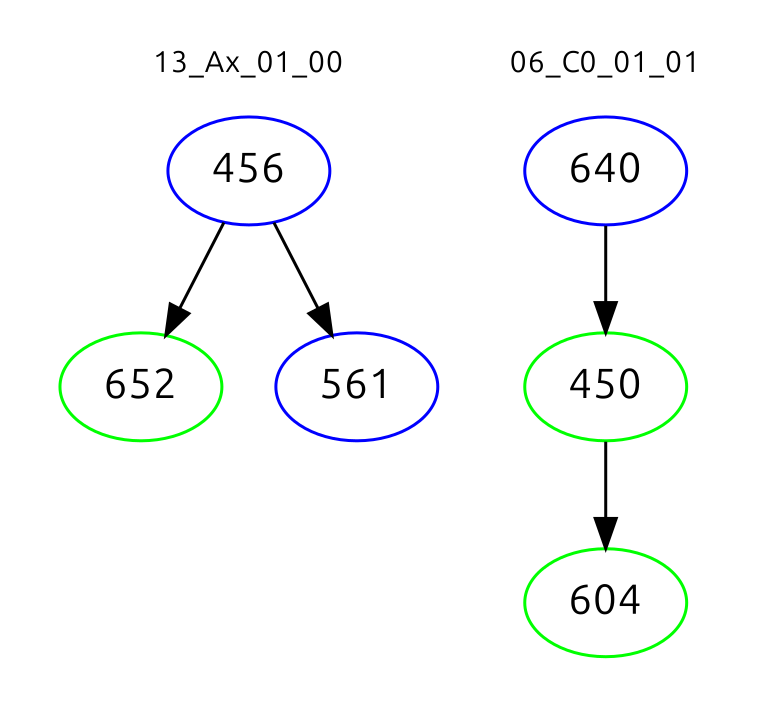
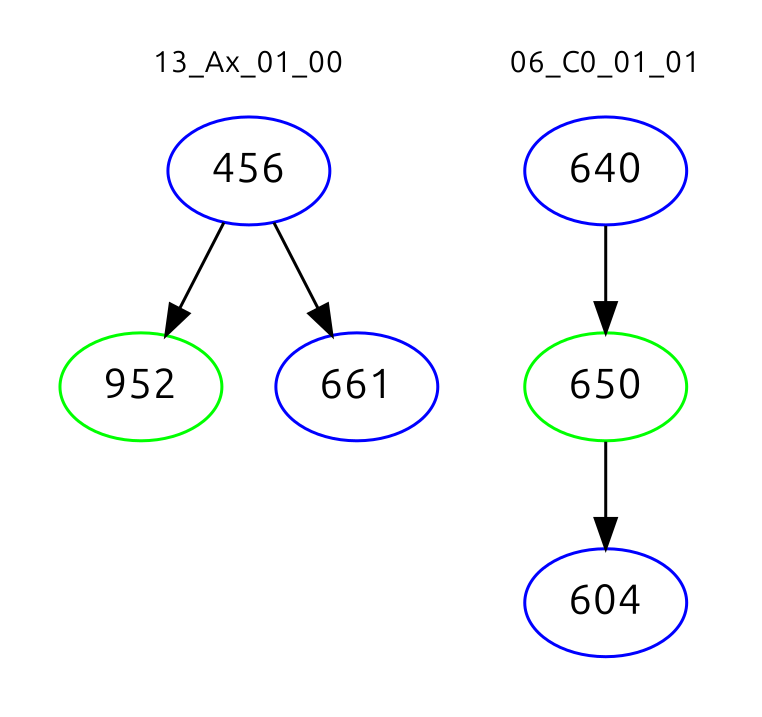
(141, 387) -> (141, 387)
(357, 387) -> (357, 387)
(606, 387) -> (606, 387)
(606, 603) -> (606, 603)
